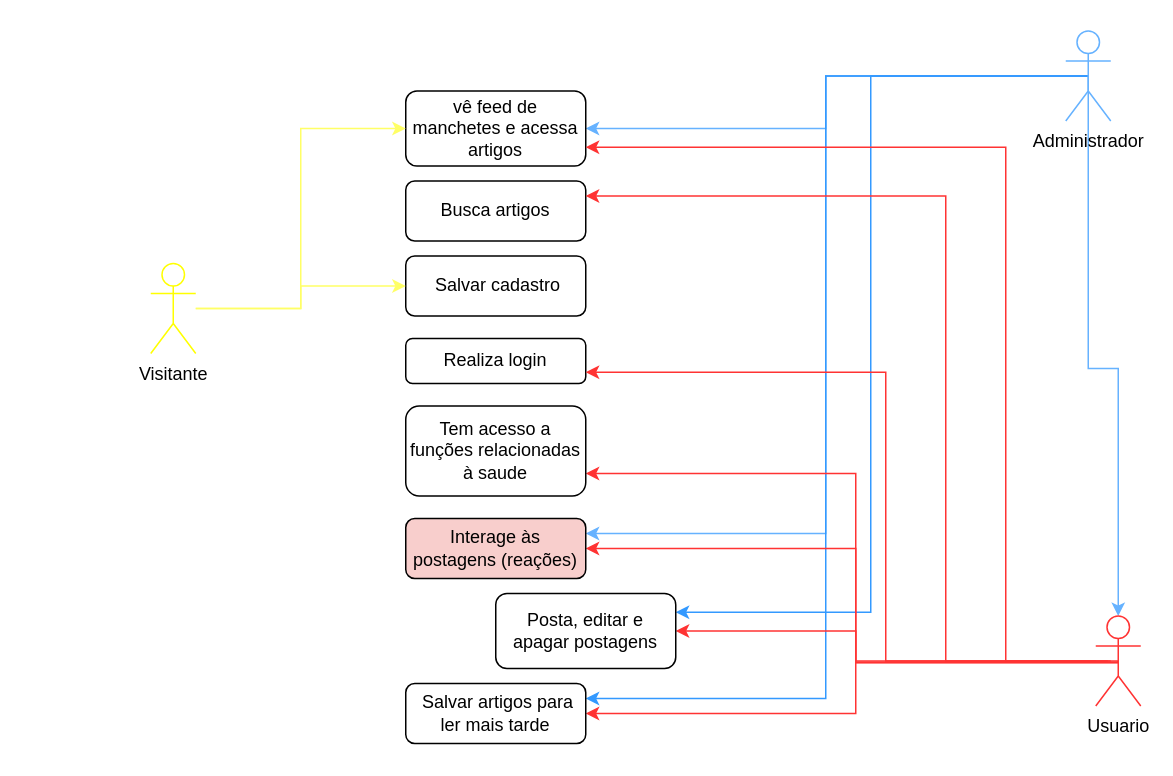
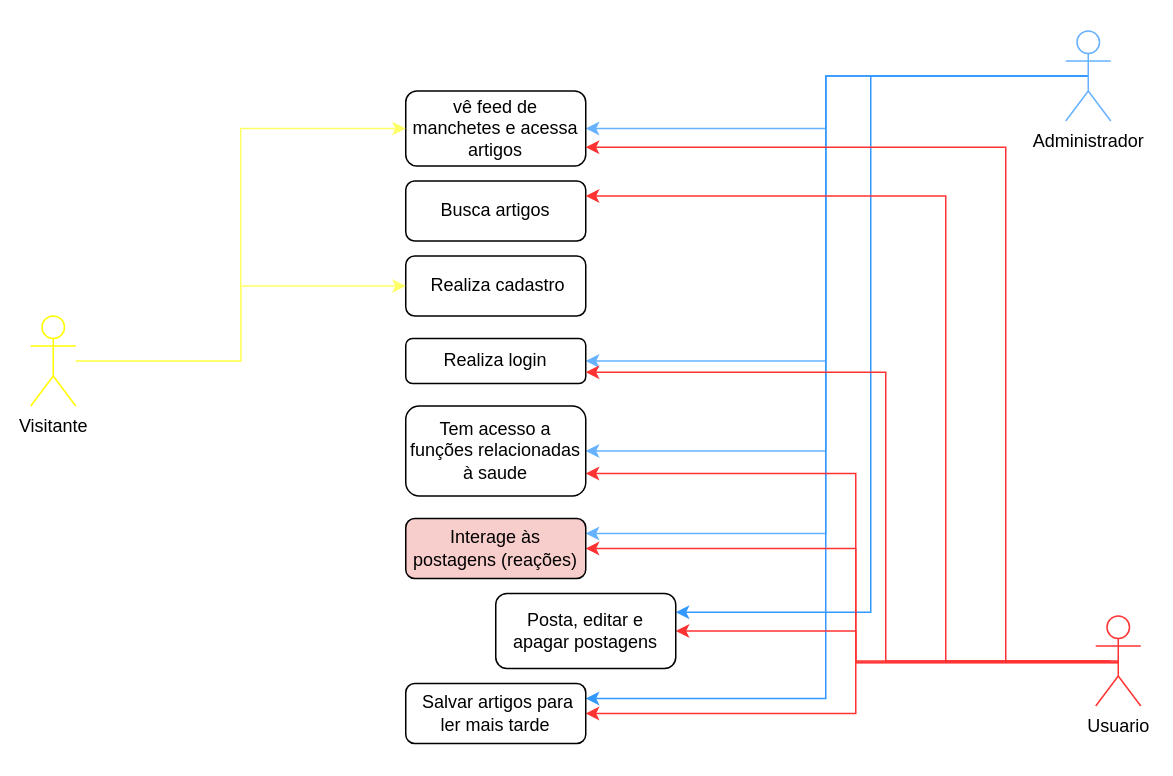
(496, 286) -> (496, 286)
(173, 308) -> (53, 361)
none -> (710, 361)
(1088, 365) -> (710, 451)
